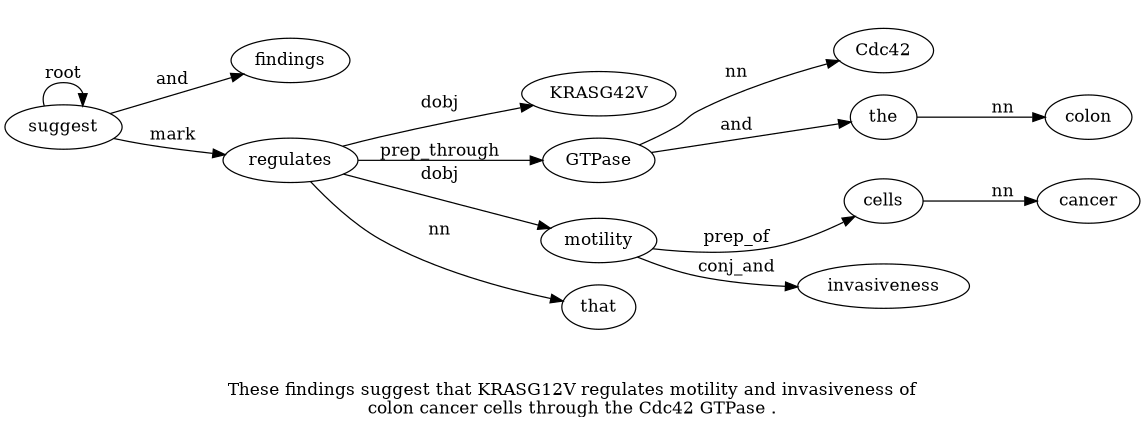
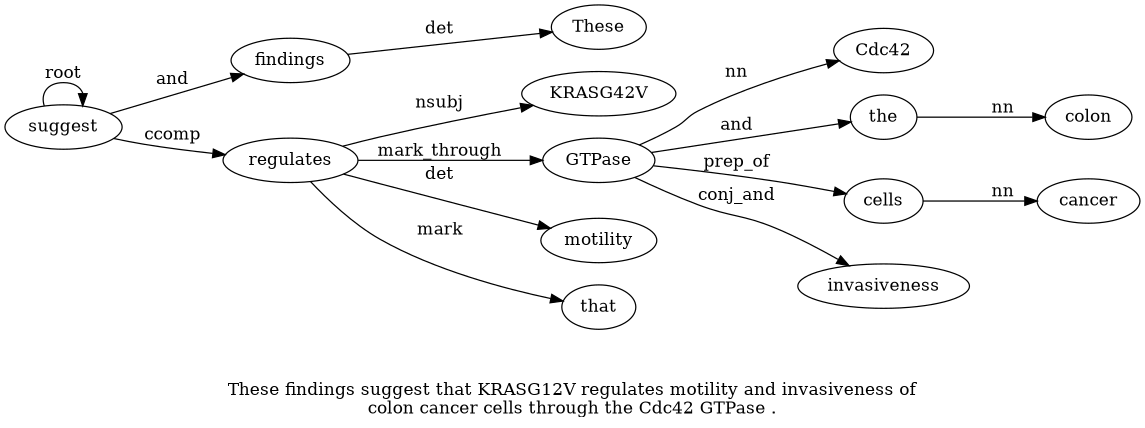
none -> (599, 27)
(440, 103) -> (440, 103)
(173, 135) -> (173, 135)
(440, 151) -> (440, 151)
(440, 175) -> (440, 175)
(440, 230) -> (440, 230)
(750, 250) -> (744, 177)
(710, 279) -> (737, 216)
